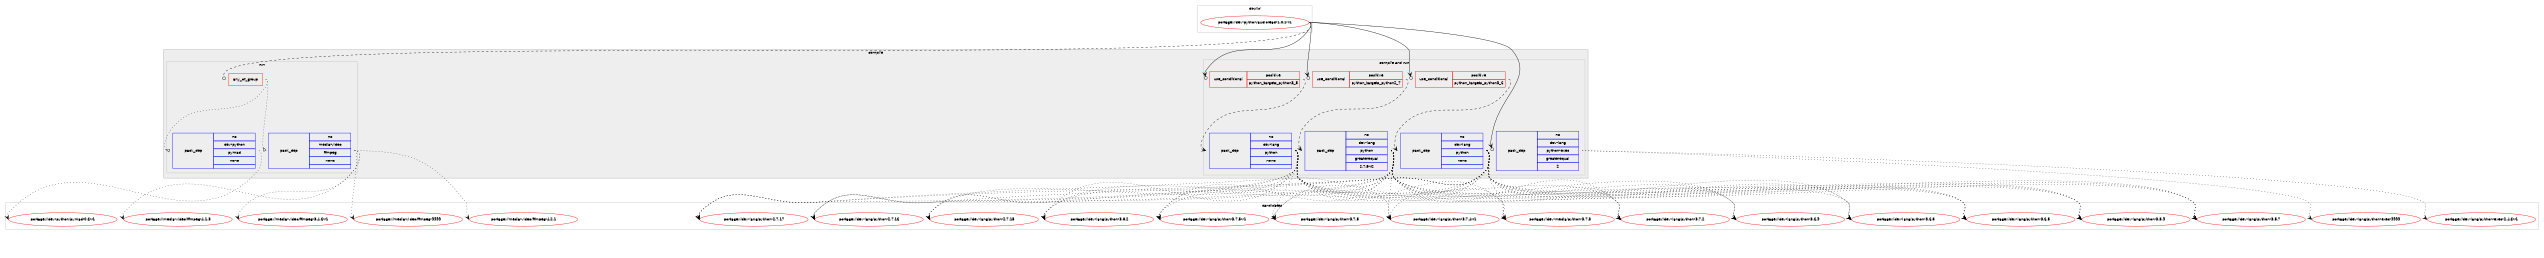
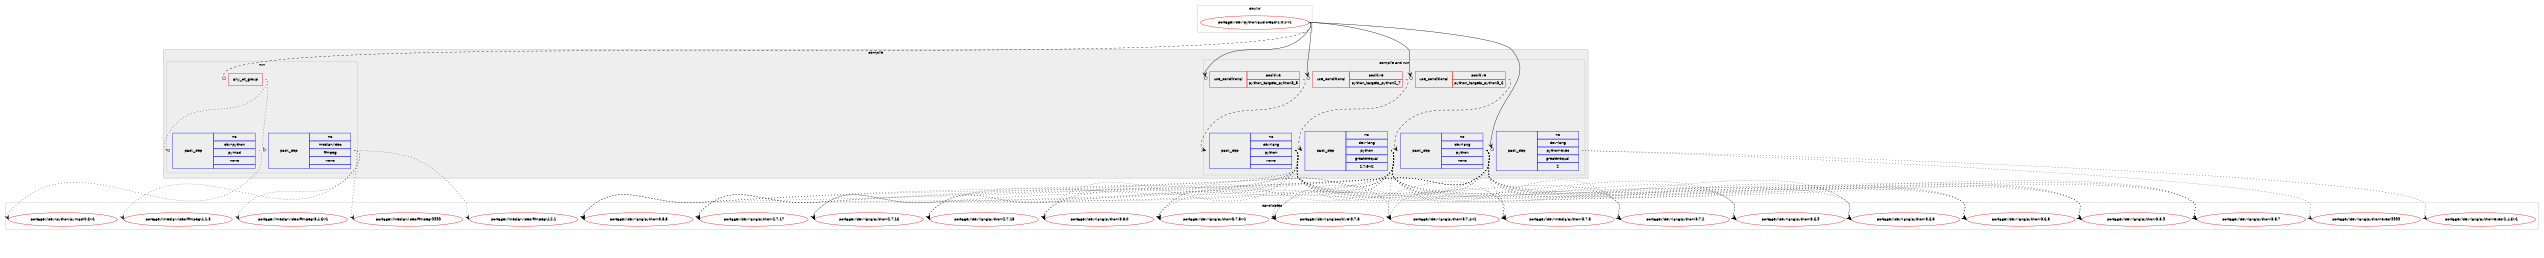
none -> (639, 219)
(1099, 219) -> (1099, 219)
(1330, 219) -> (1330, 219)
